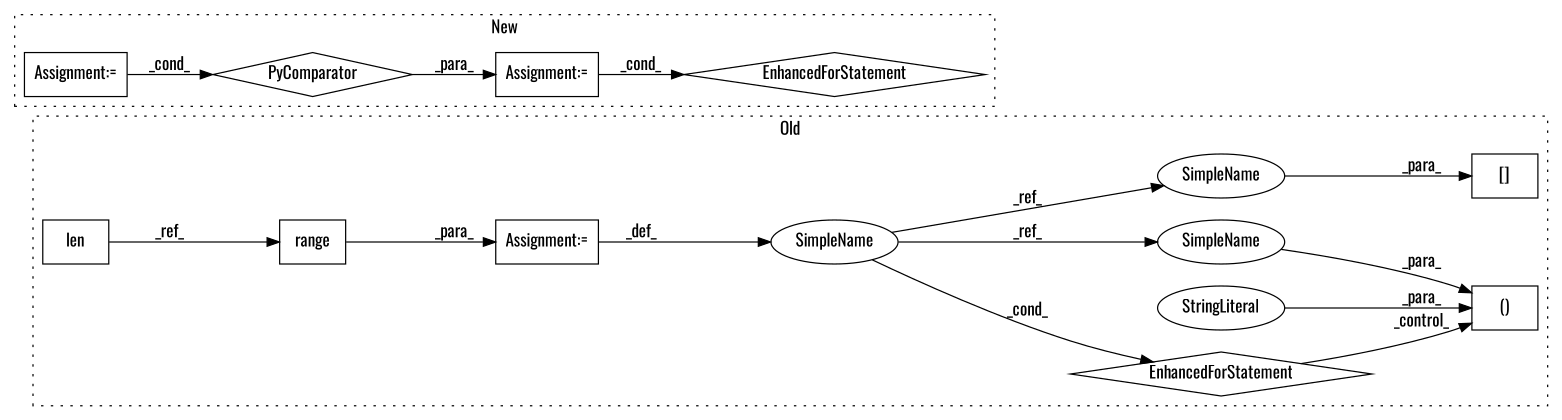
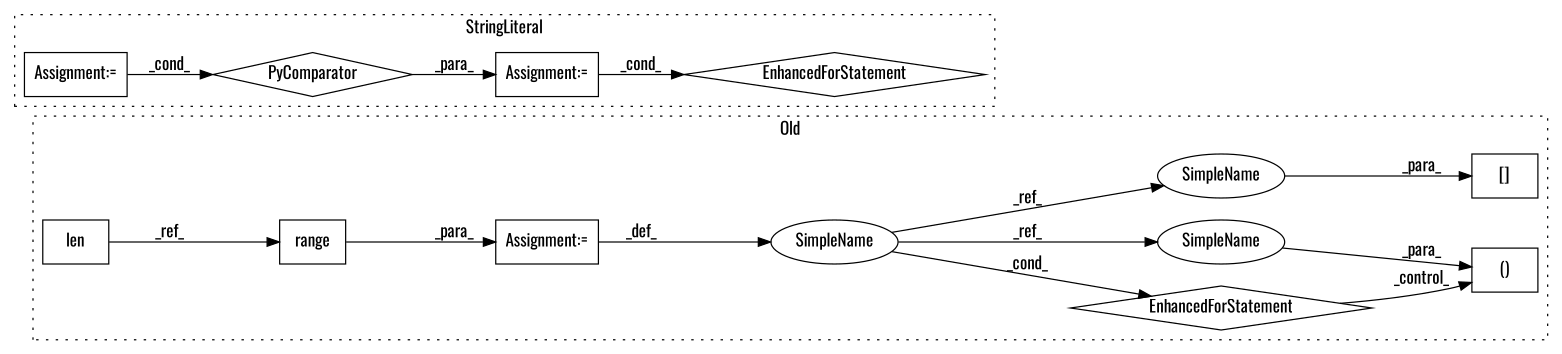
(505, 29) -> (505, 29)
(1221, 308) -> none
